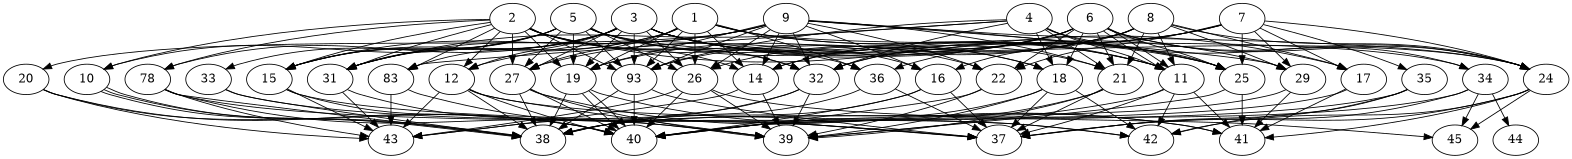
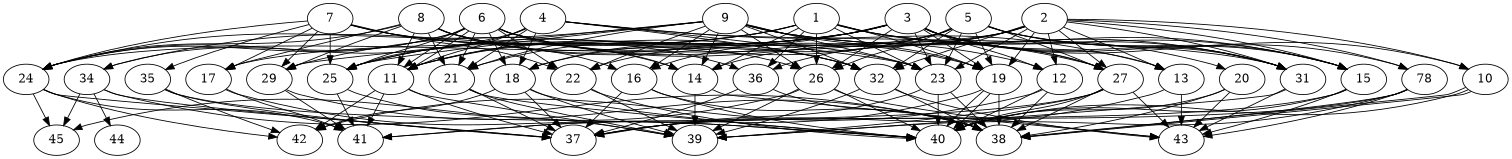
(209, 79) -> none
(391, 79) -> (1181, 79)
(634, 79) -> (938, 79)
(427, 104) -> (1148, 107)
(612, 116) -> none
